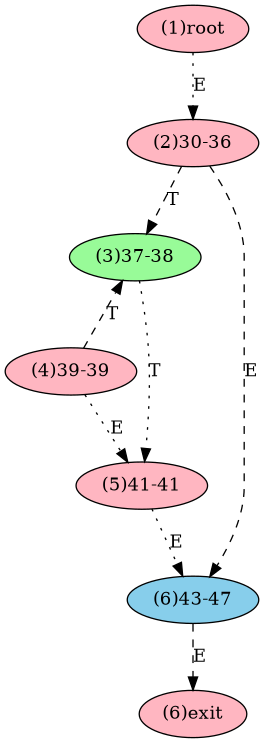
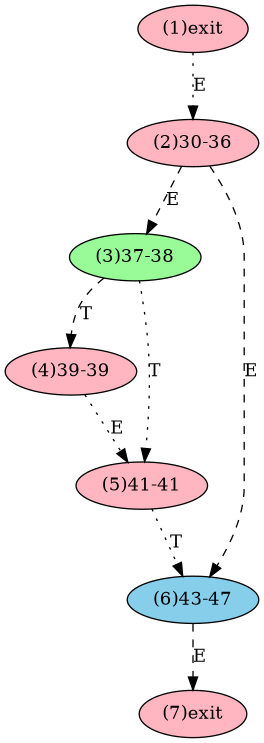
(193, 29) -> (193, 29)
(173, 200) -> (173, 200)
(100, 320) -> (81, 303)
(177, 543) -> (177, 543)
(193, 714) -> (193, 714)
